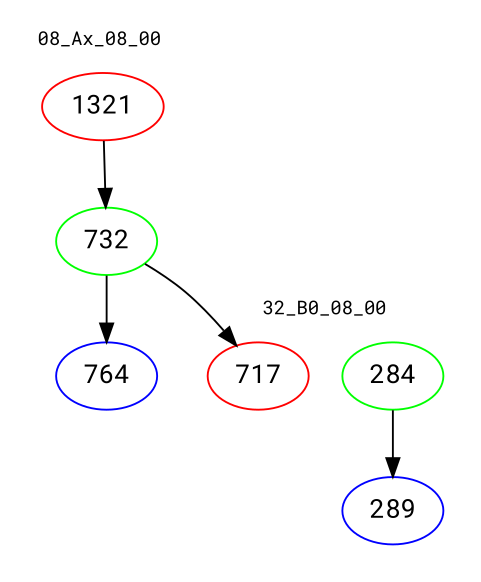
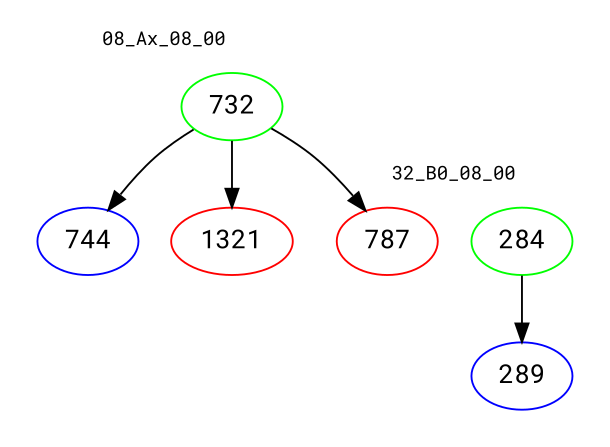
(105, 165) -> (232, 165)
(107, 376) -> (88, 241)
(258, 376) -> (387, 241)
